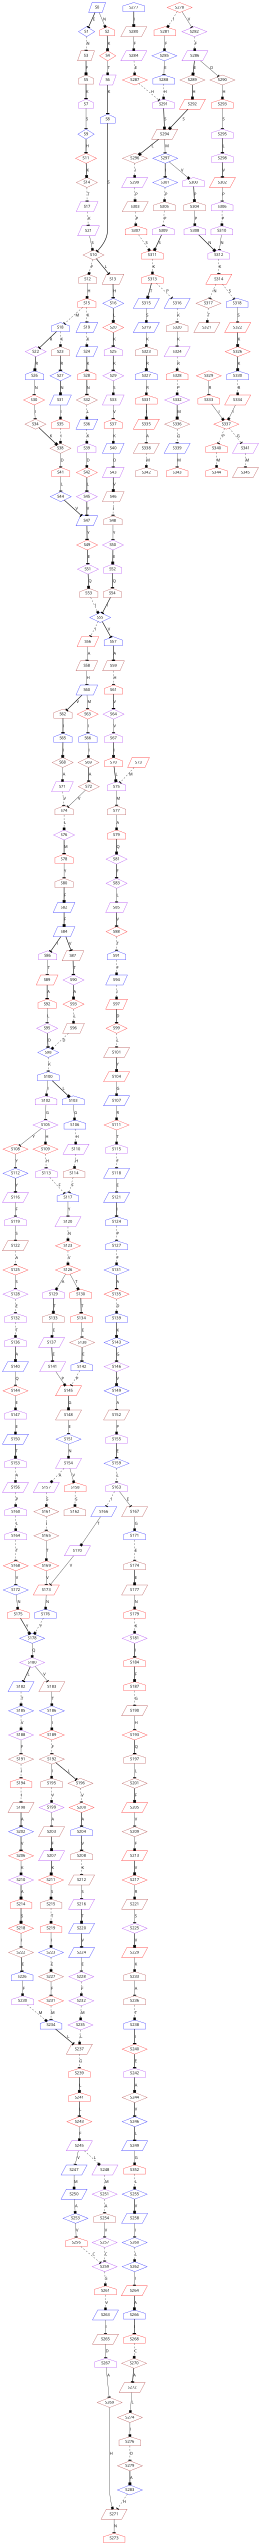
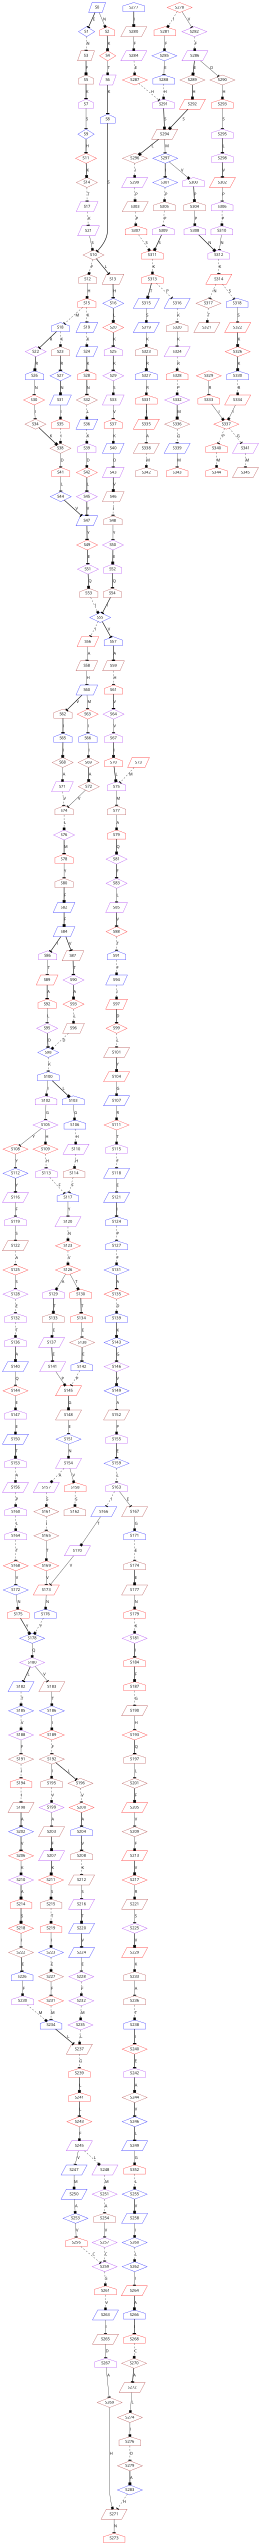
(89, 774) -> (89, 773)
(135, 2230) -> (135, 2229)
